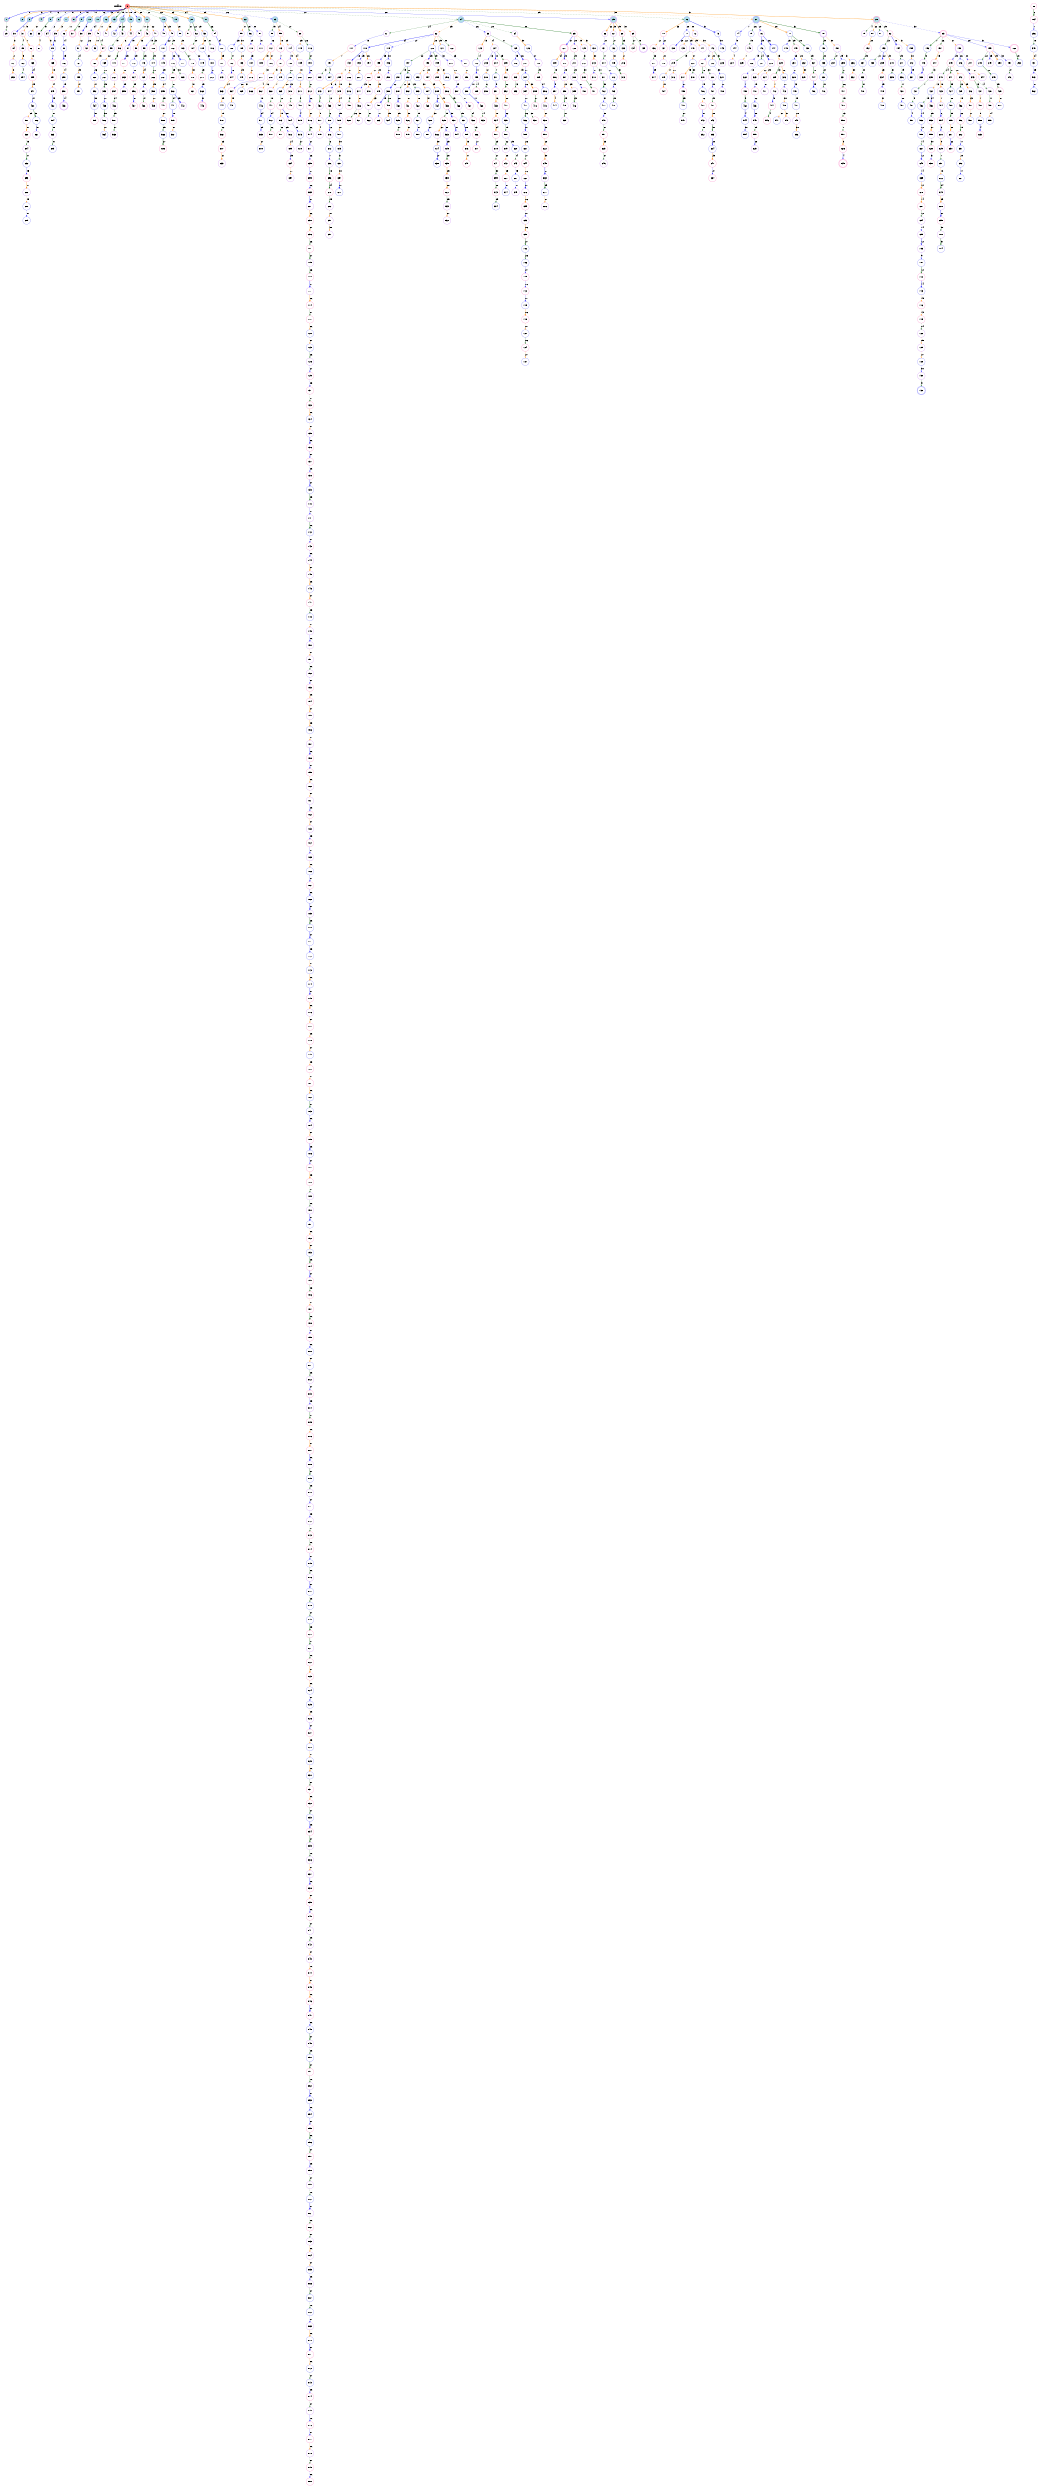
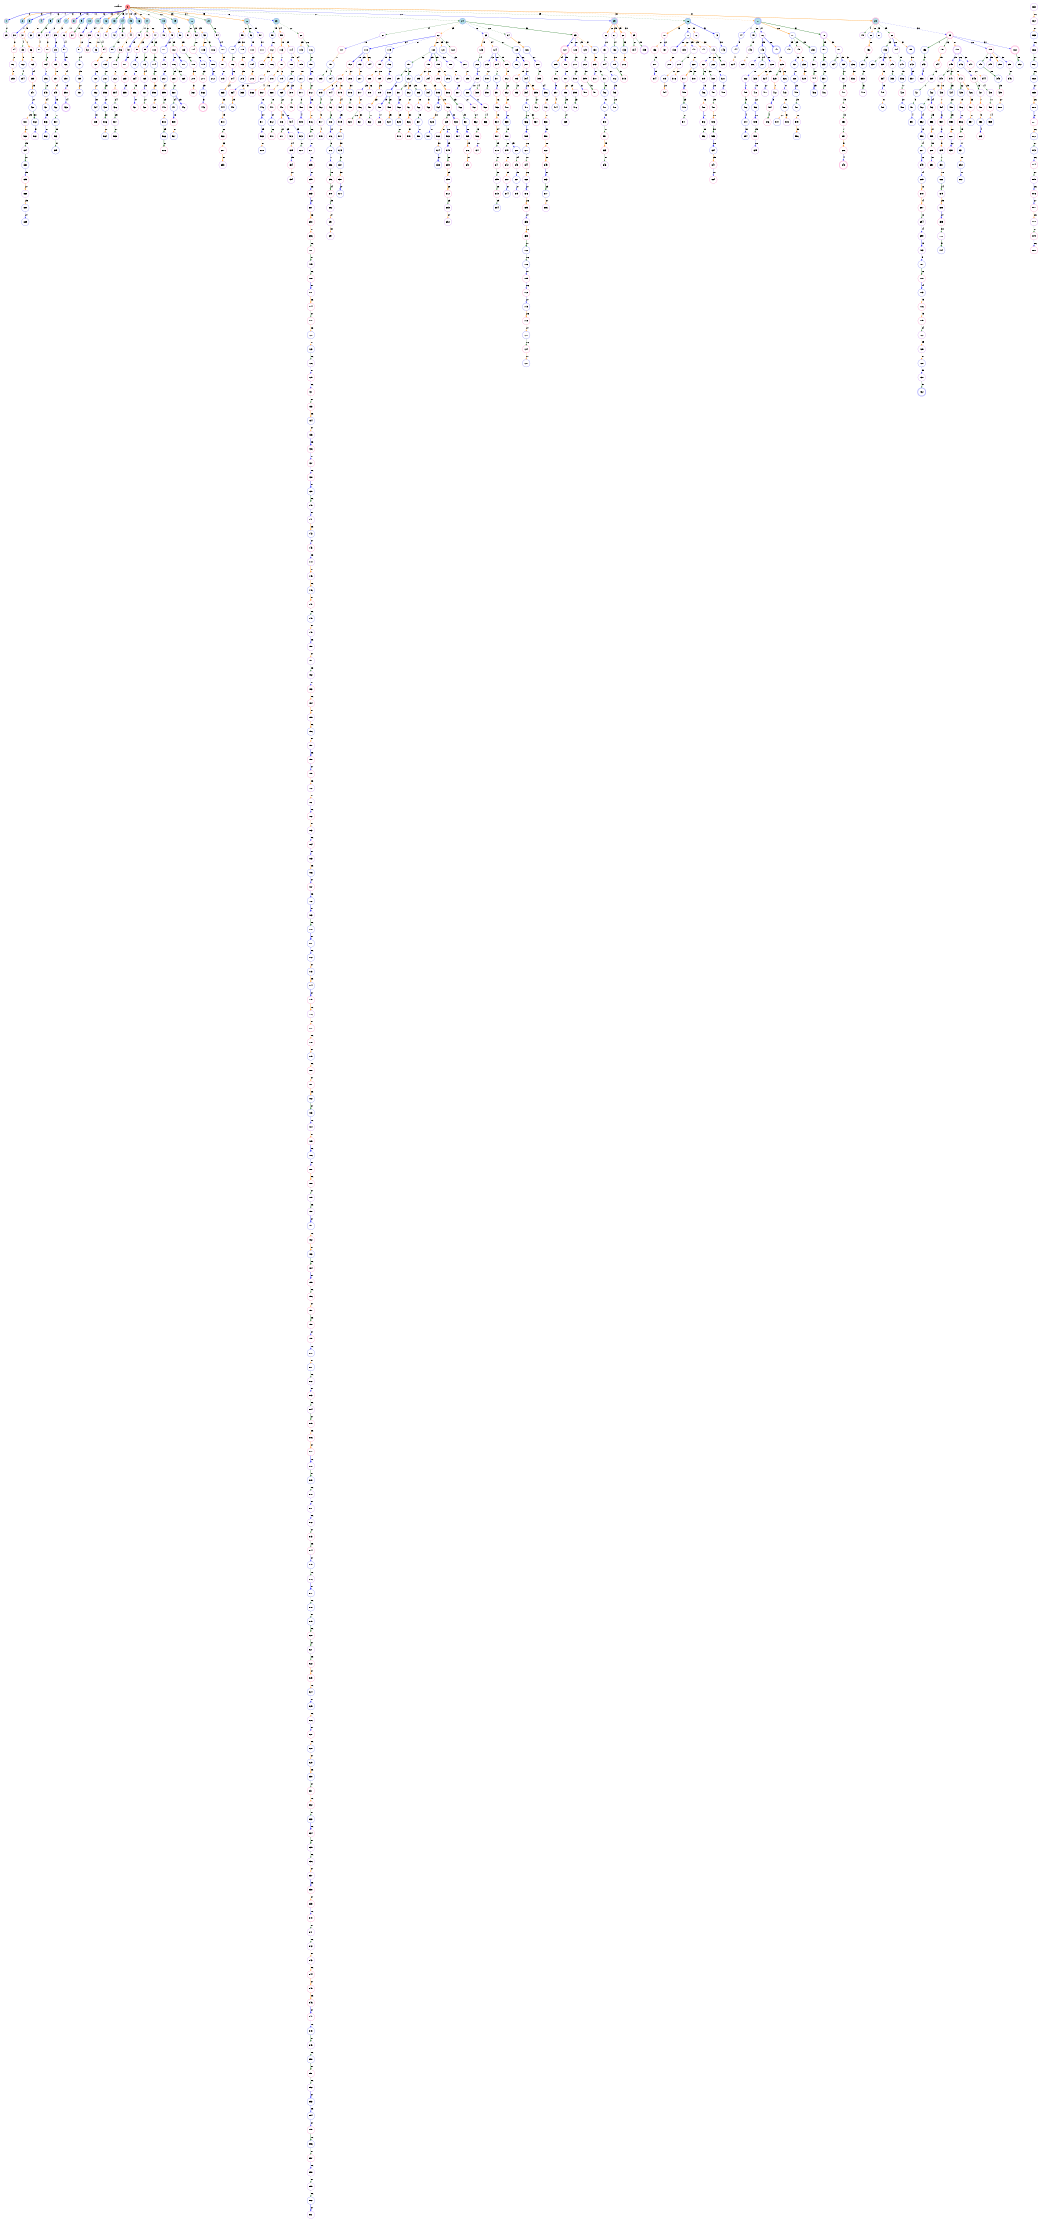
(50, 40) -> (47, 42)
(663, 55) -> (672, 57)
(310, 525) -> (311, 526)
(310, 1400) -> (311, 1402)
(310, 2227) -> none
